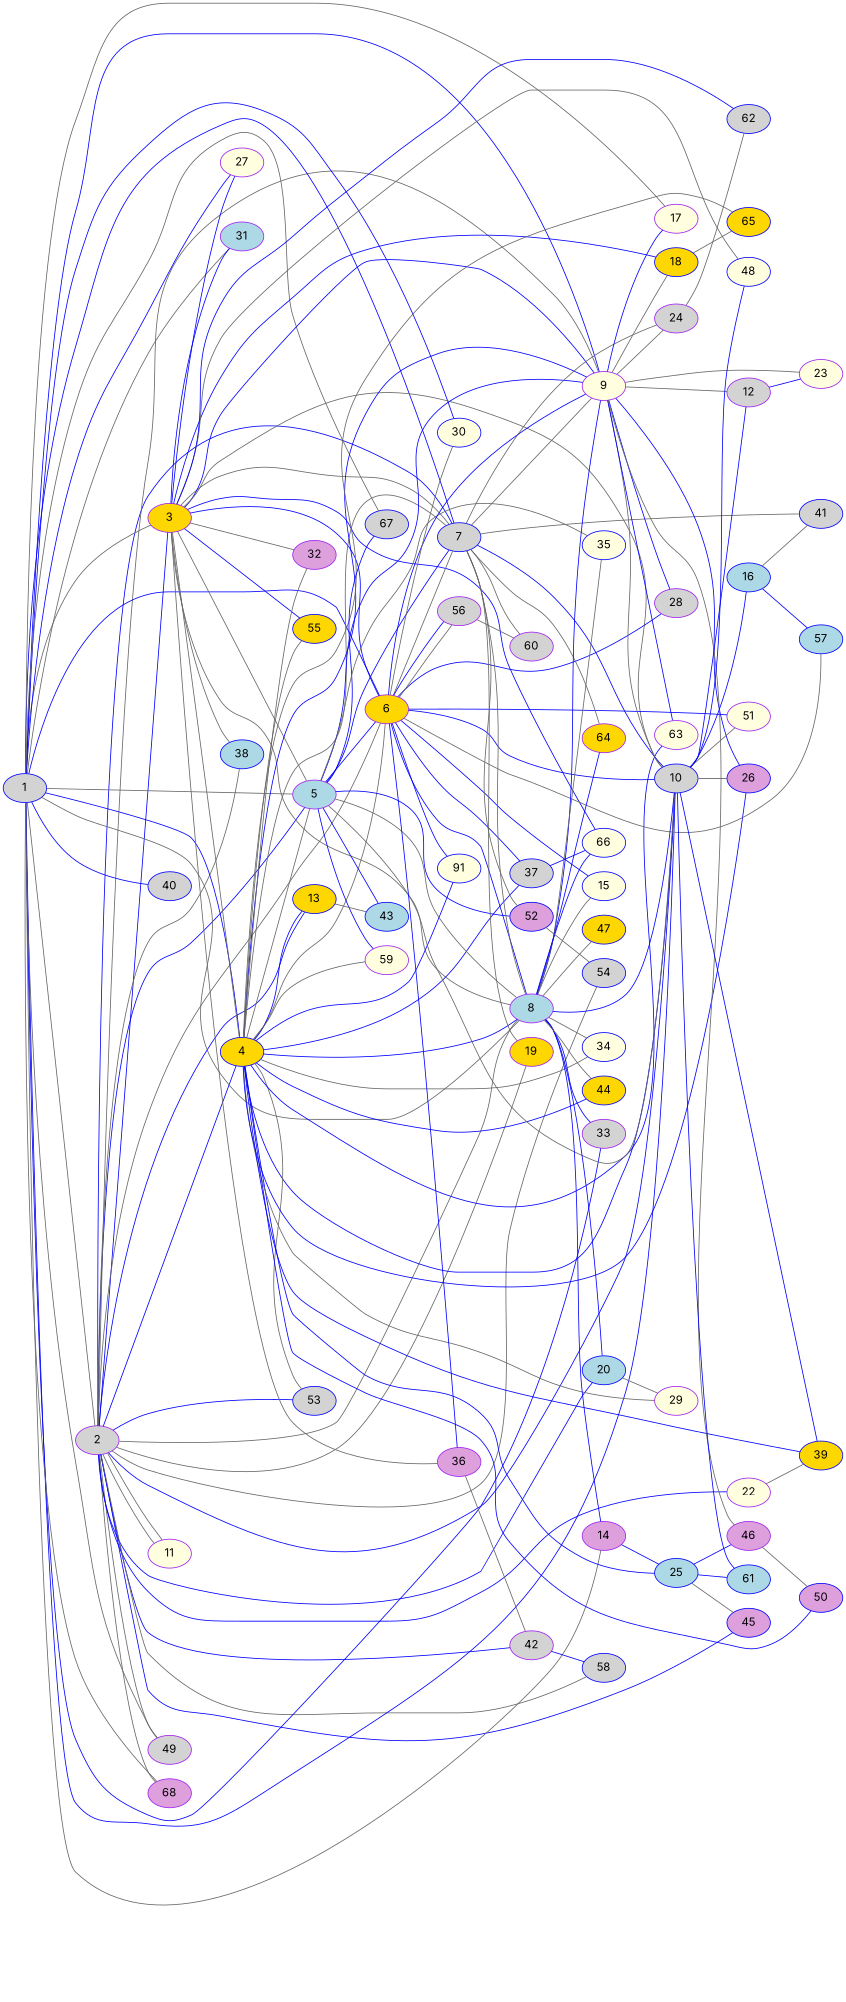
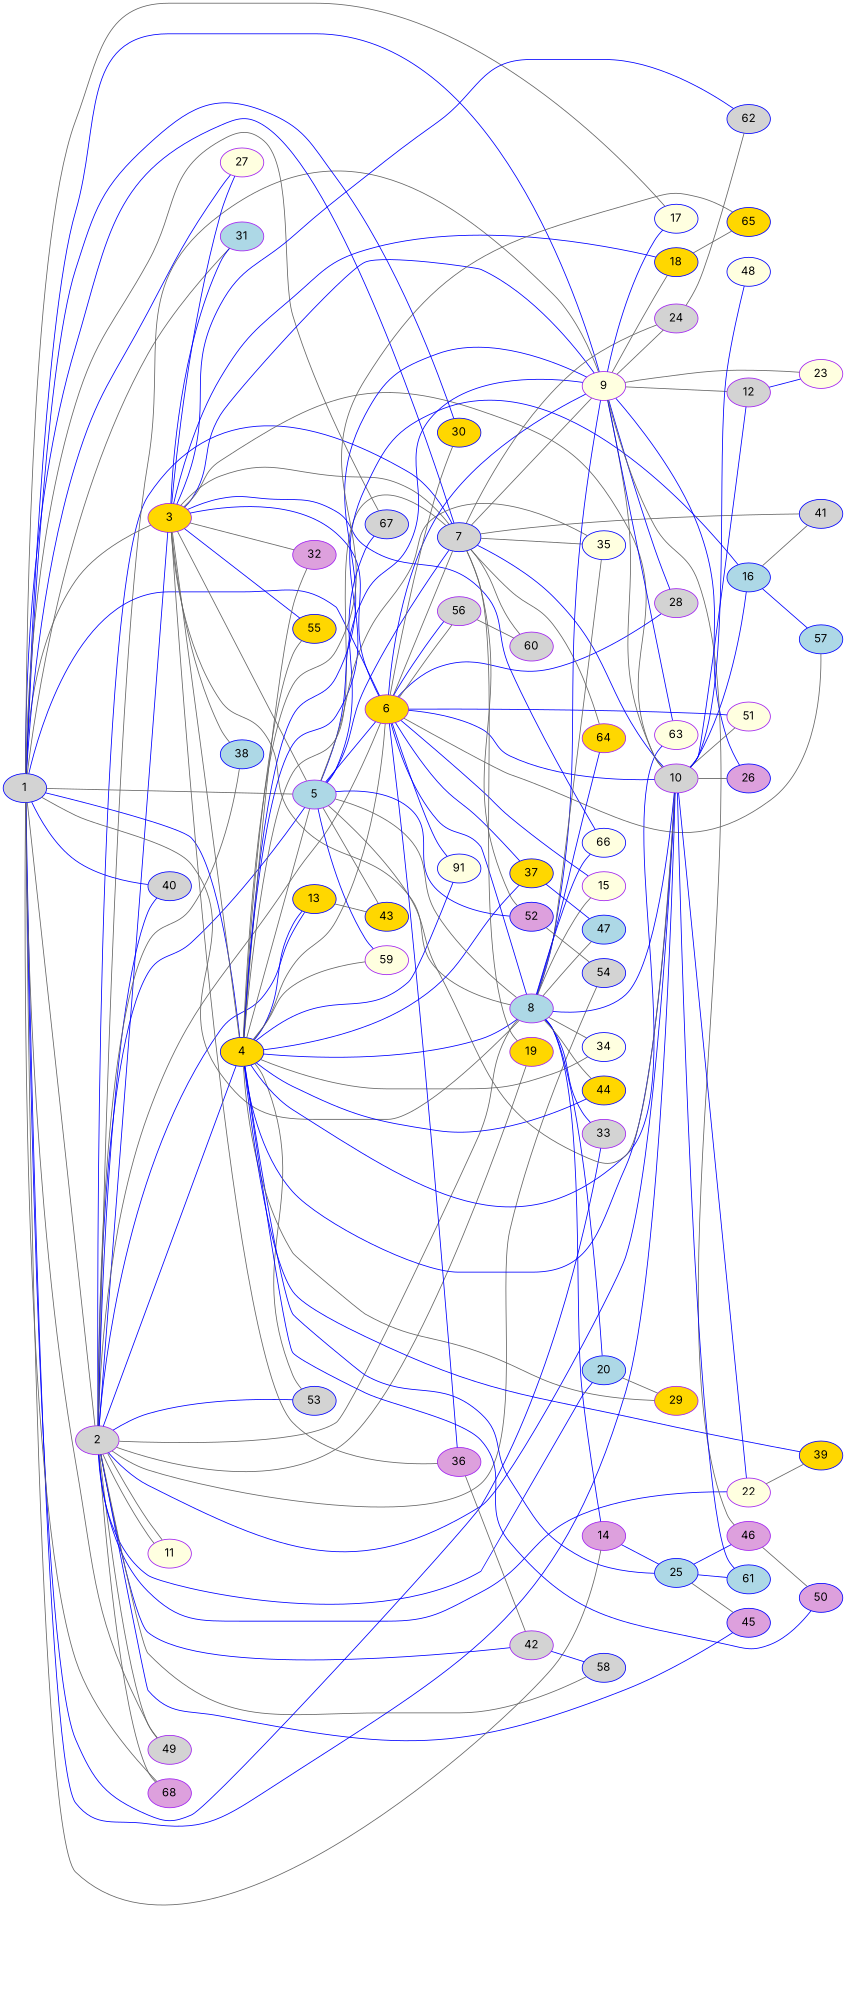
(419, 164) -> none
(676, 219) -> (676, 219)
(459, 433) -> (459, 433)
(498, 761) -> (532, 541)
(676, 778) -> (676, 778)
(346, 848) -> (346, 848)
(568, 858) -> (571, 904)
(532, 873) -> (532, 873)
(604, 886) -> (604, 886)
(387, 917) -> (387, 917)
(604, 930) -> (604, 930)
(749, 1117) -> (712, 1135)
none -> (110, 1159)
(609, 1268) -> (363, 494)
(676, 1401) -> (676, 1401)
